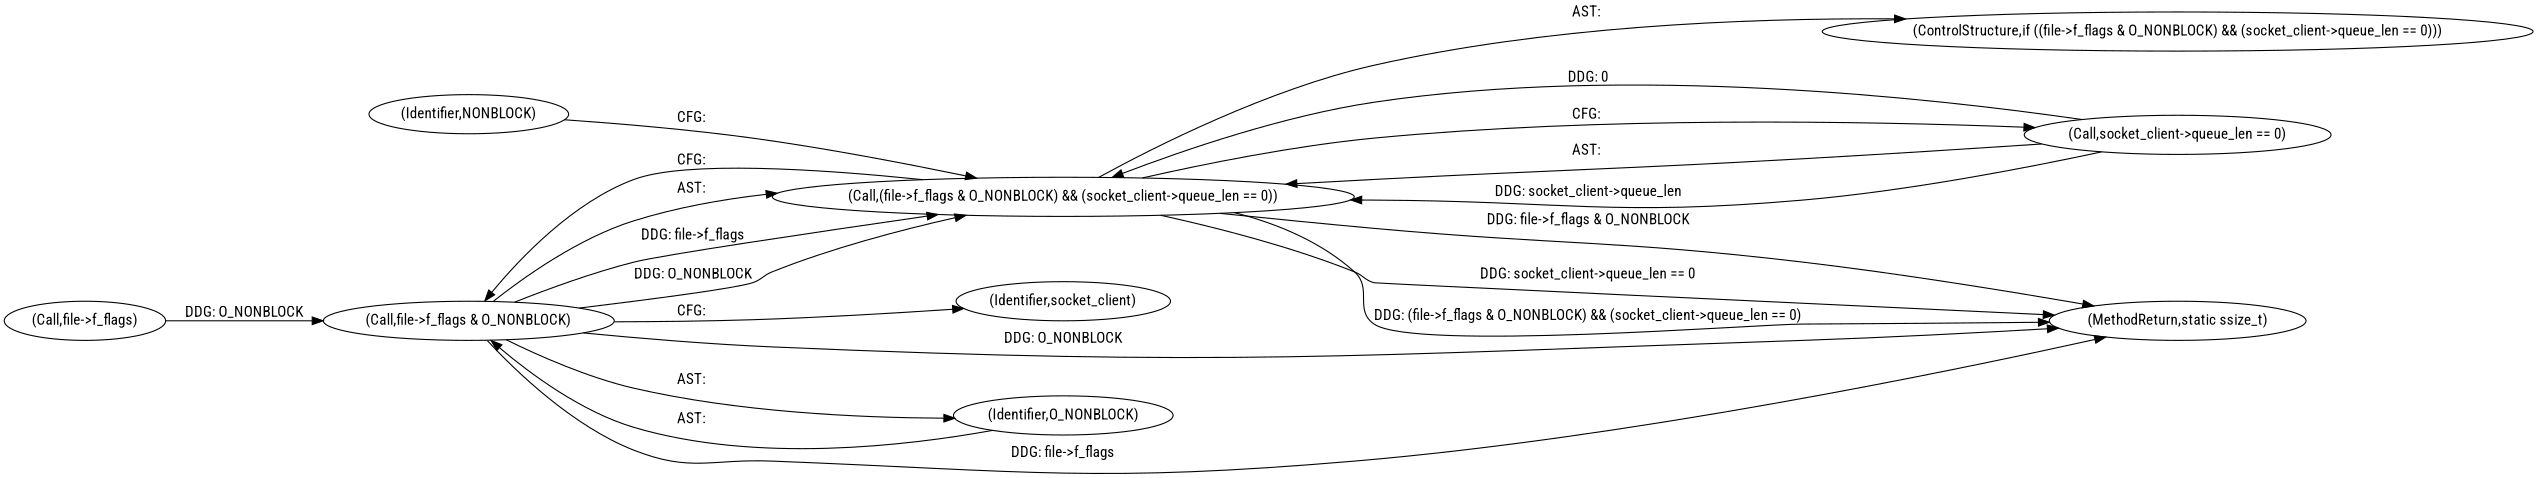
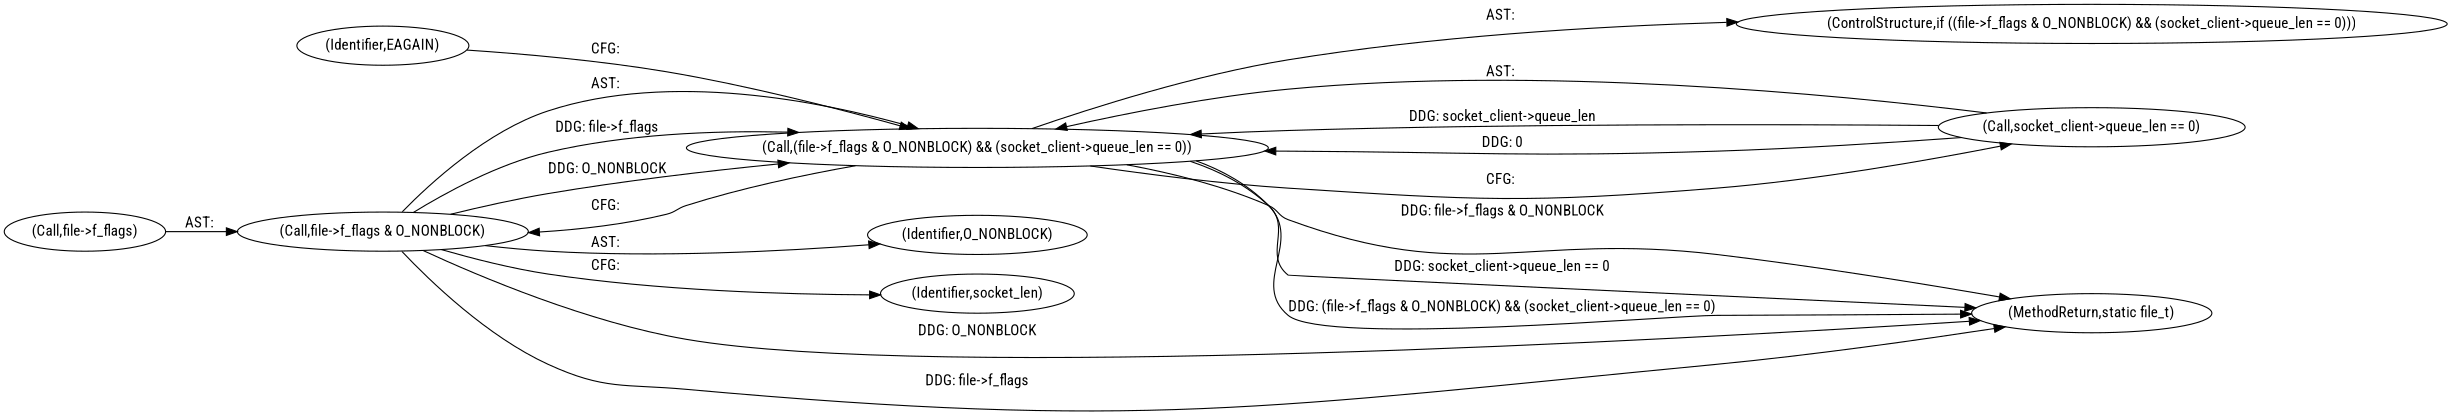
(469, 114) -> (383, 46)
(1063, 301) -> (977, 294)
(244, 313) -> (201, 223)
(2178, 321) -> (2092, 313)
(734, 446) -> none
